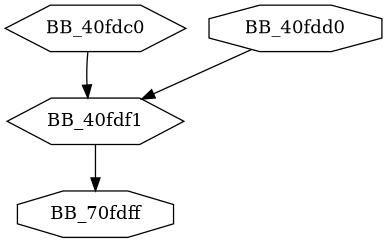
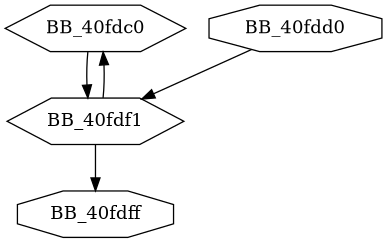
none -> (104, 81)
(95, 214) -> (95, 214)
